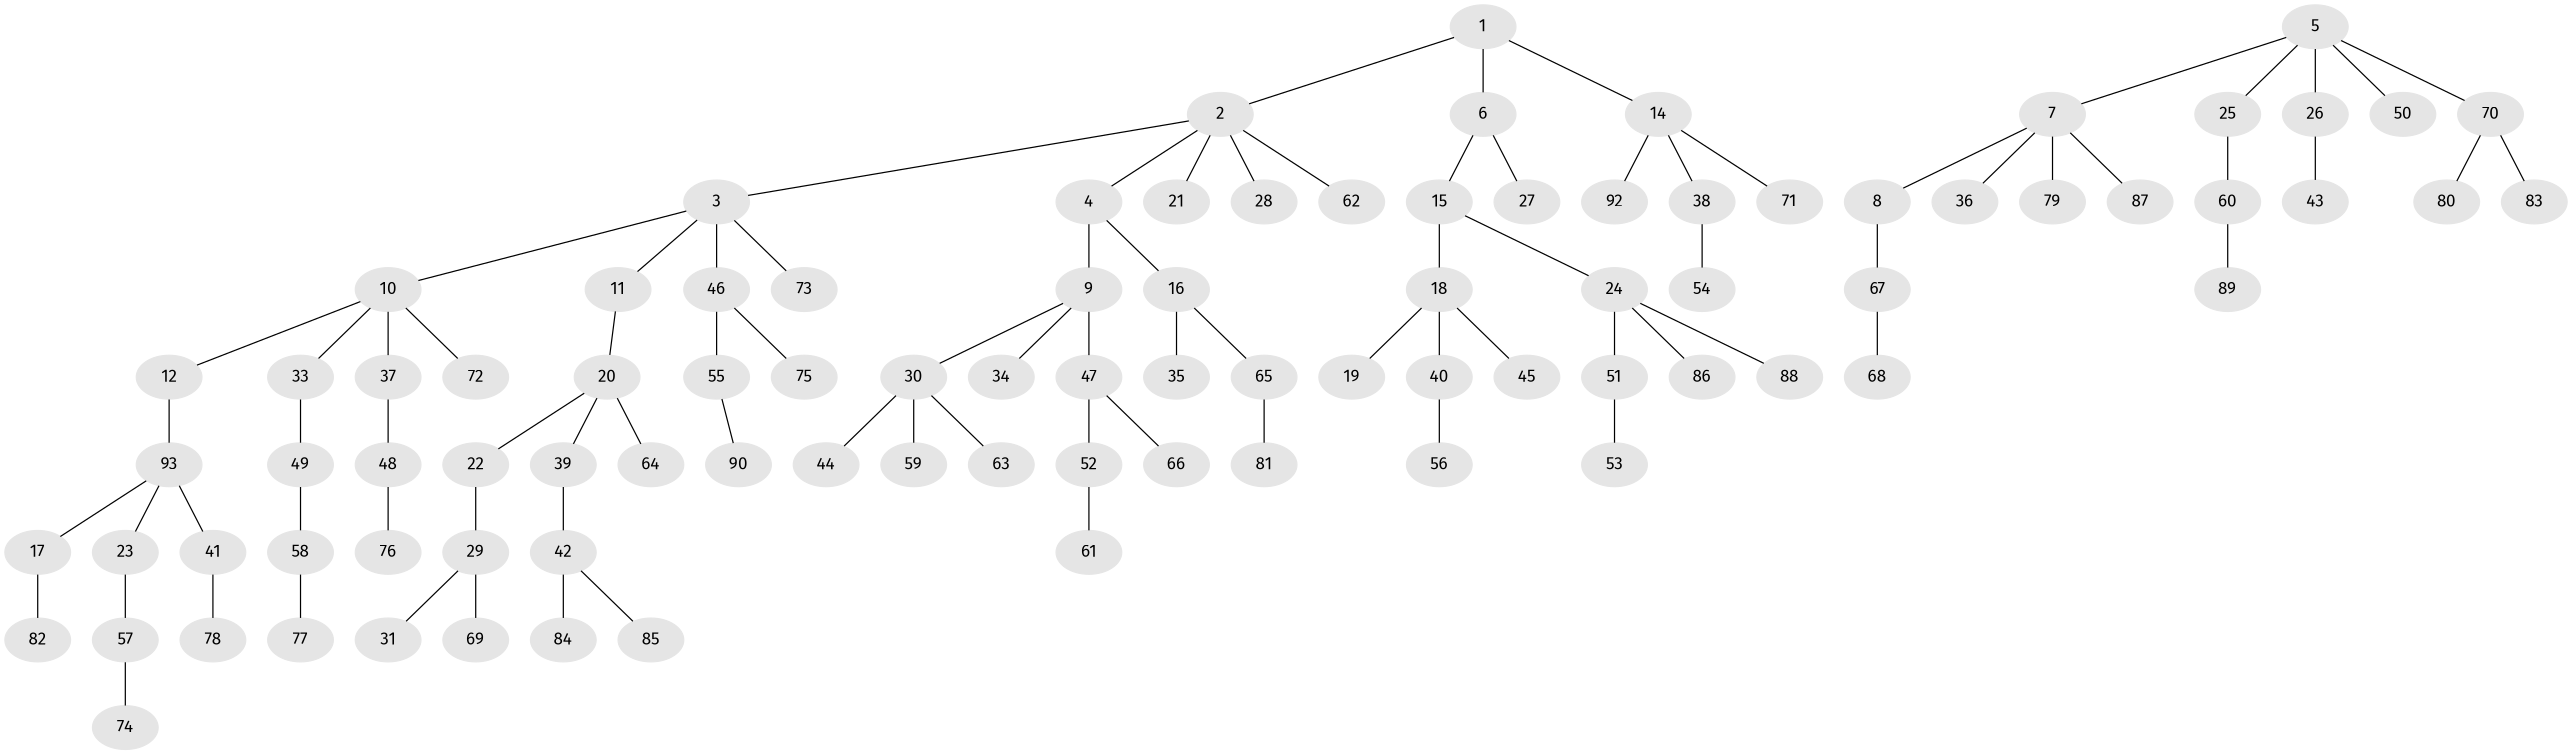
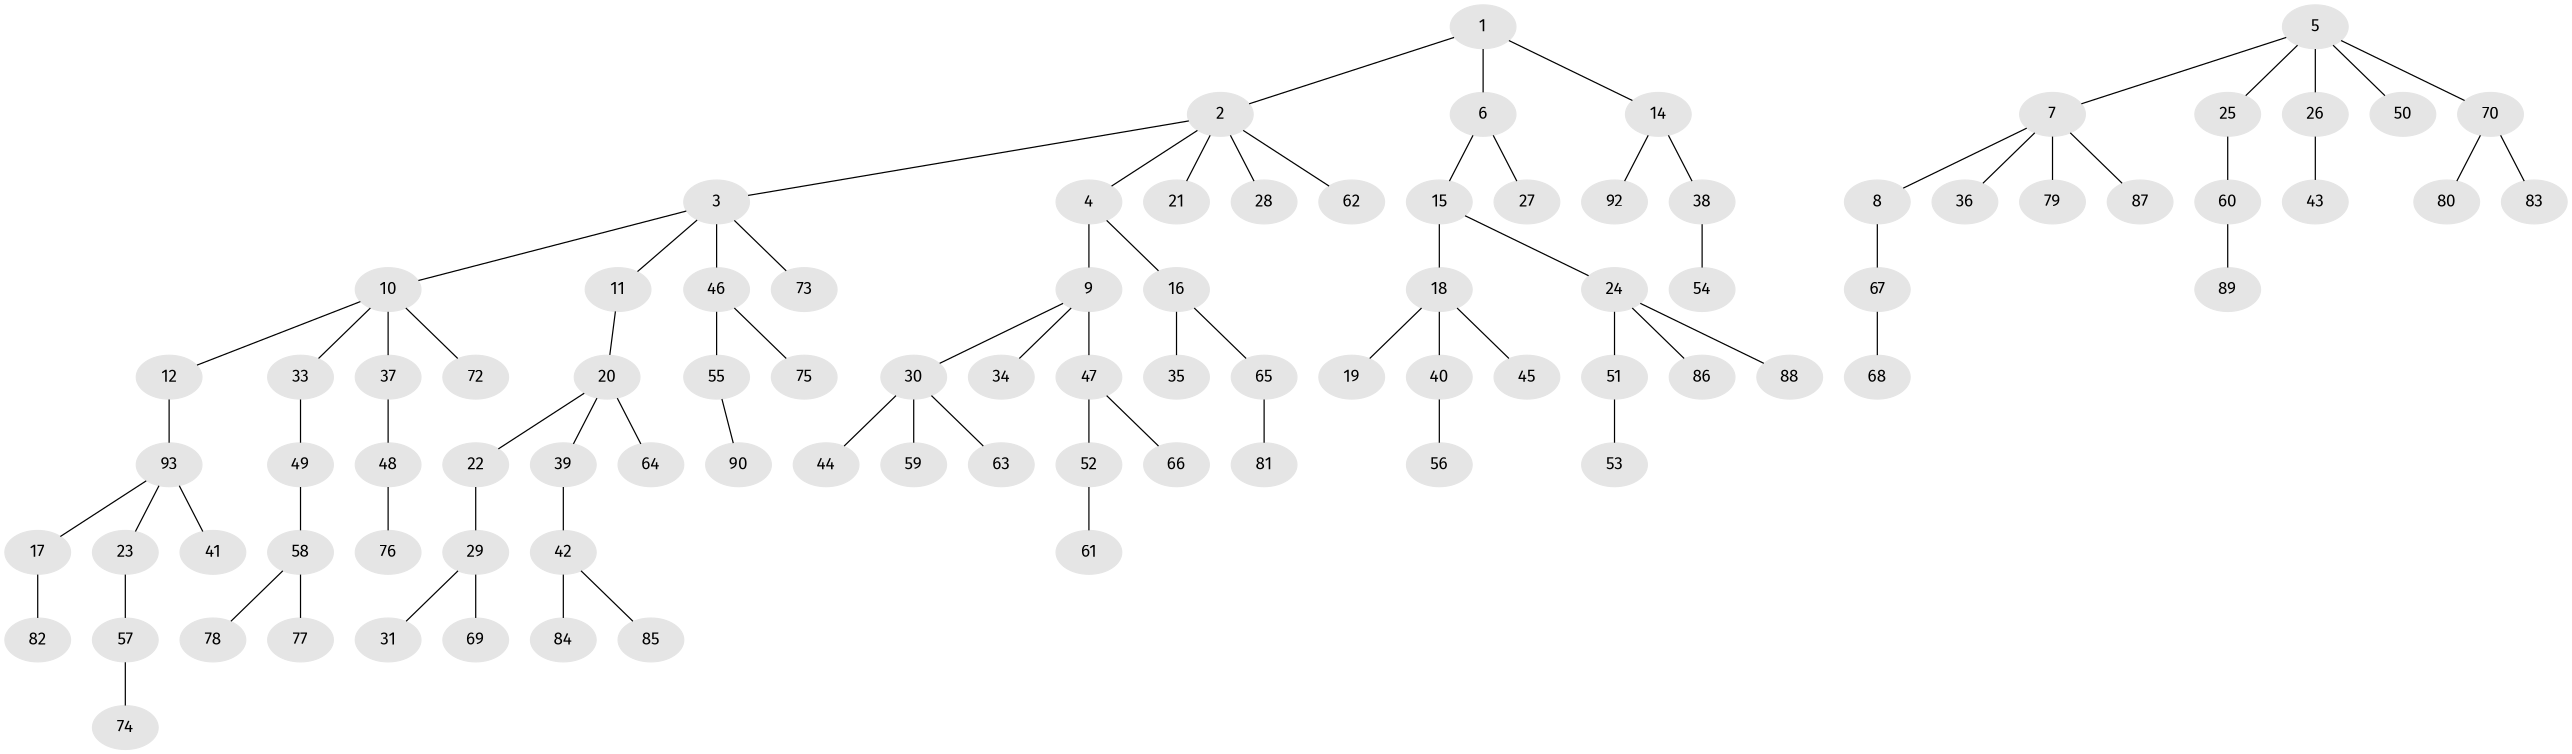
(1790, 202) -> none
(213, 596) -> (257, 596)
